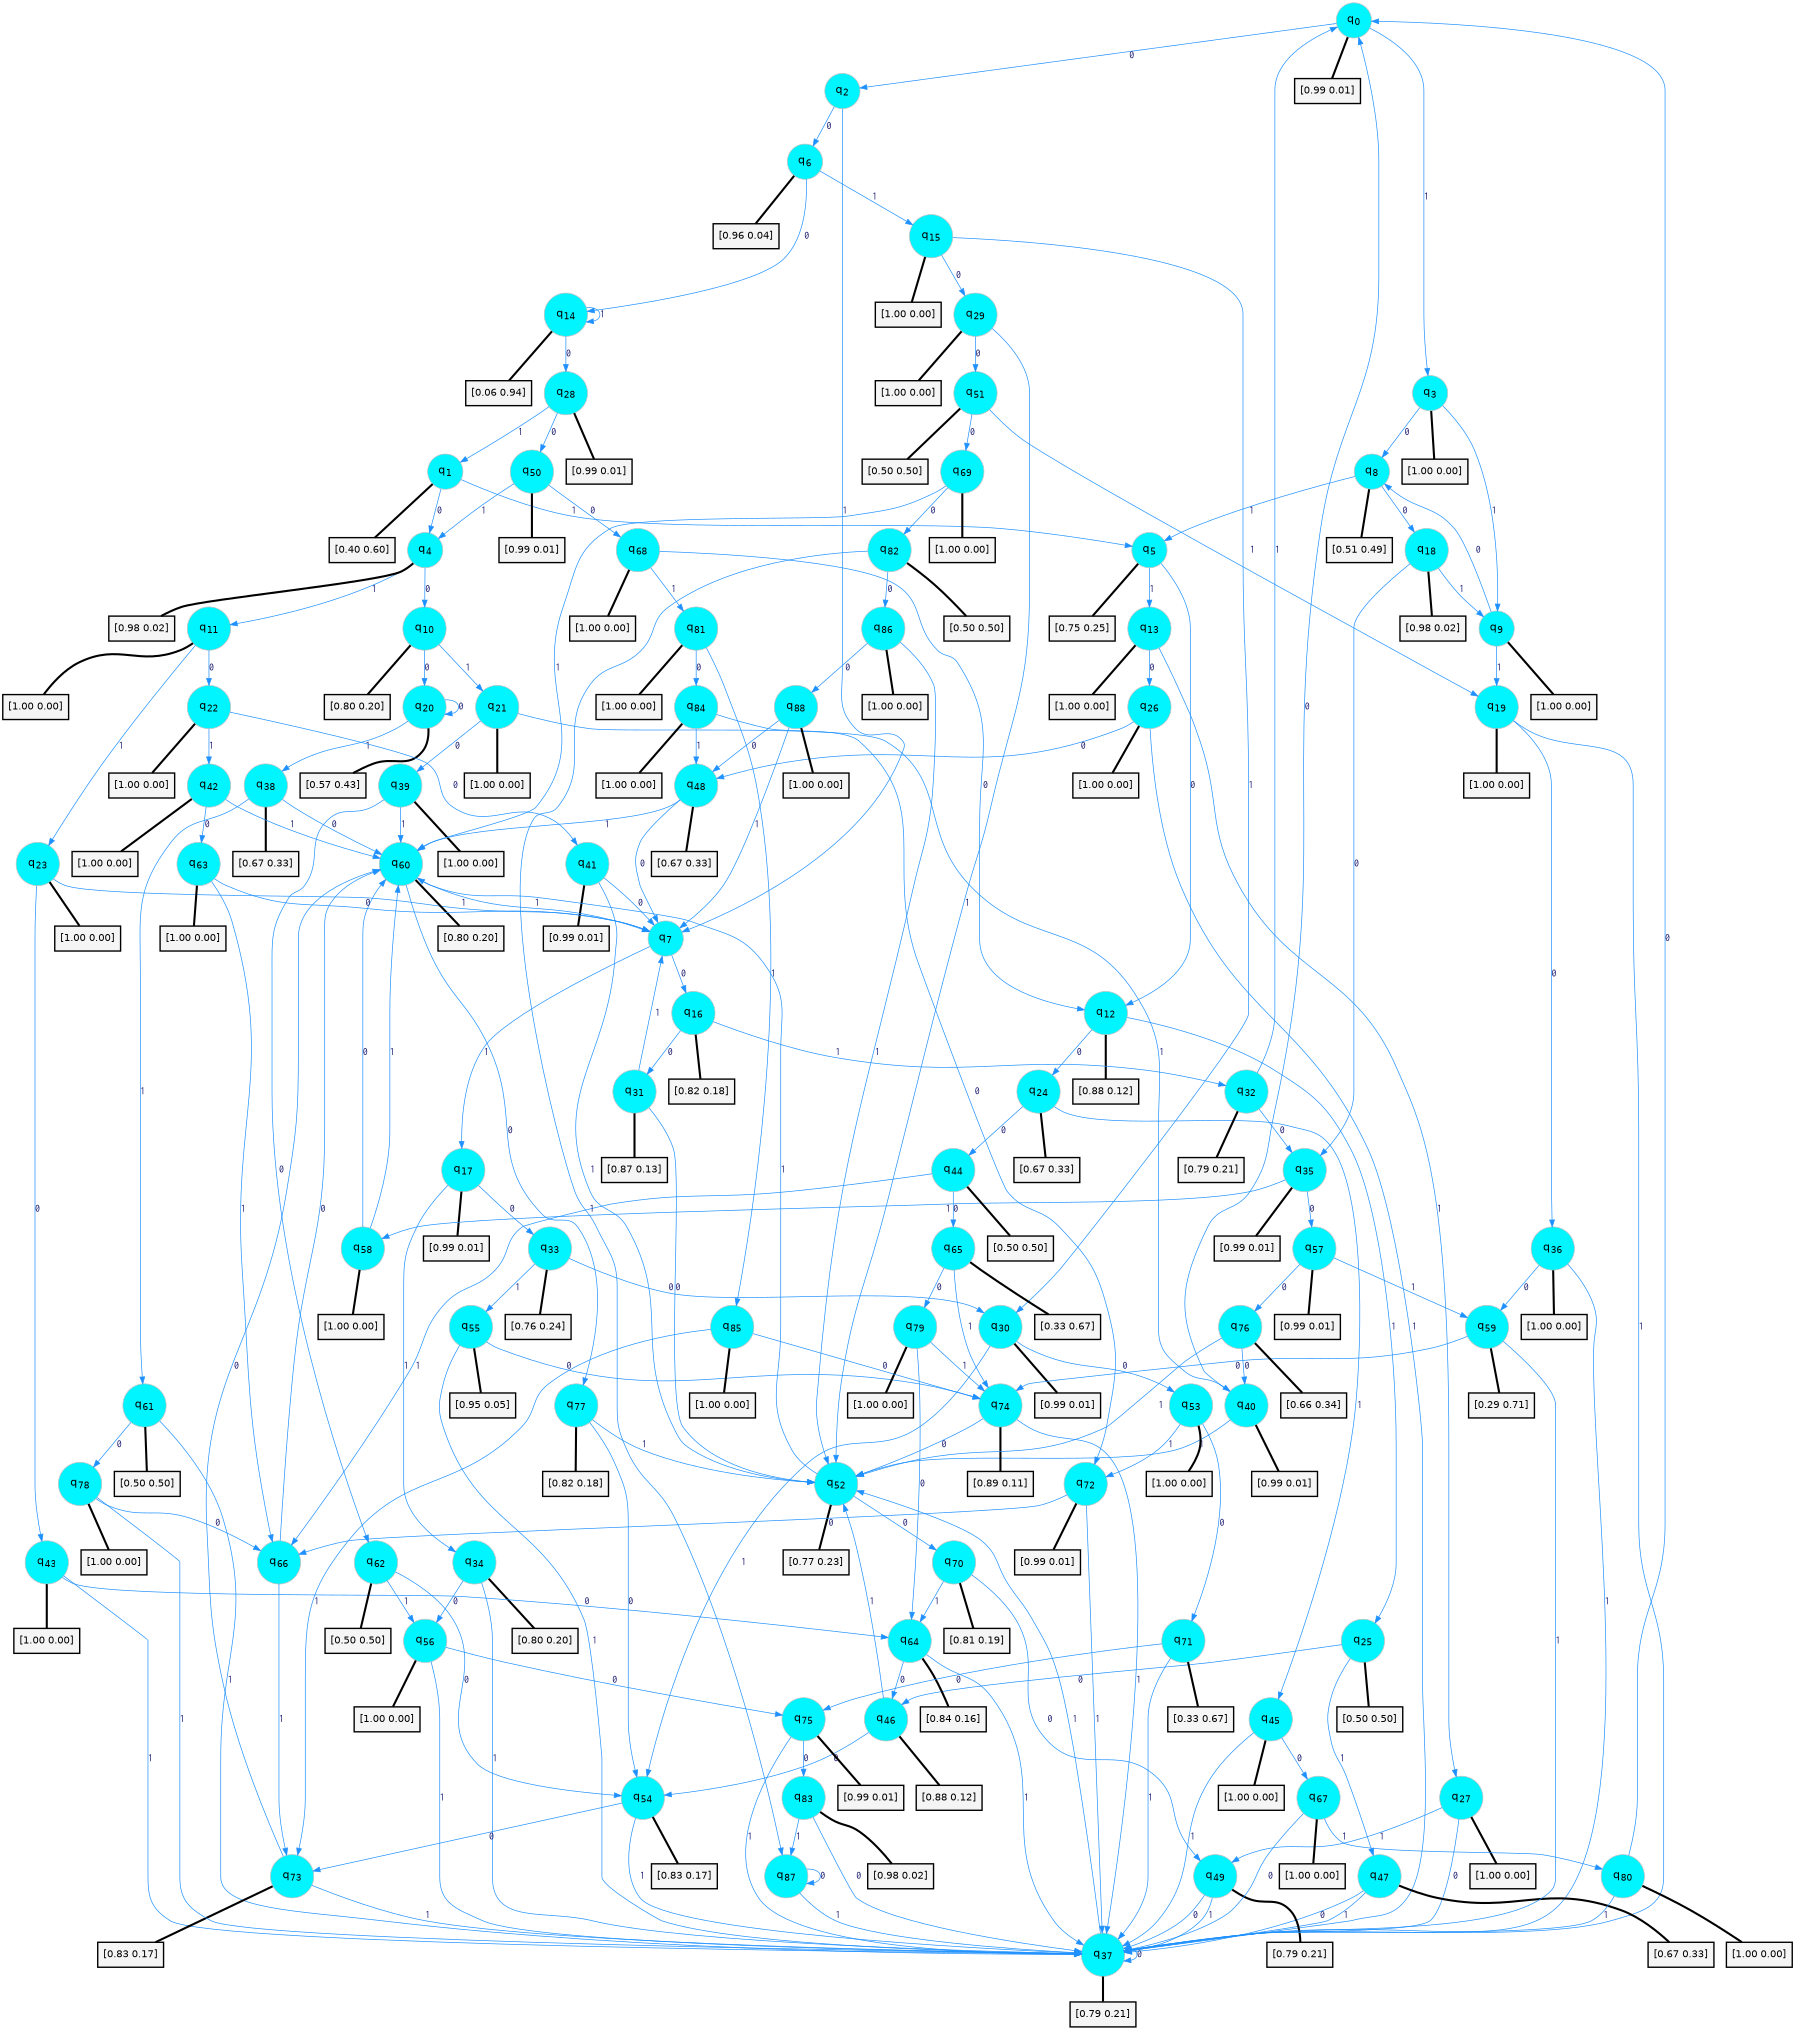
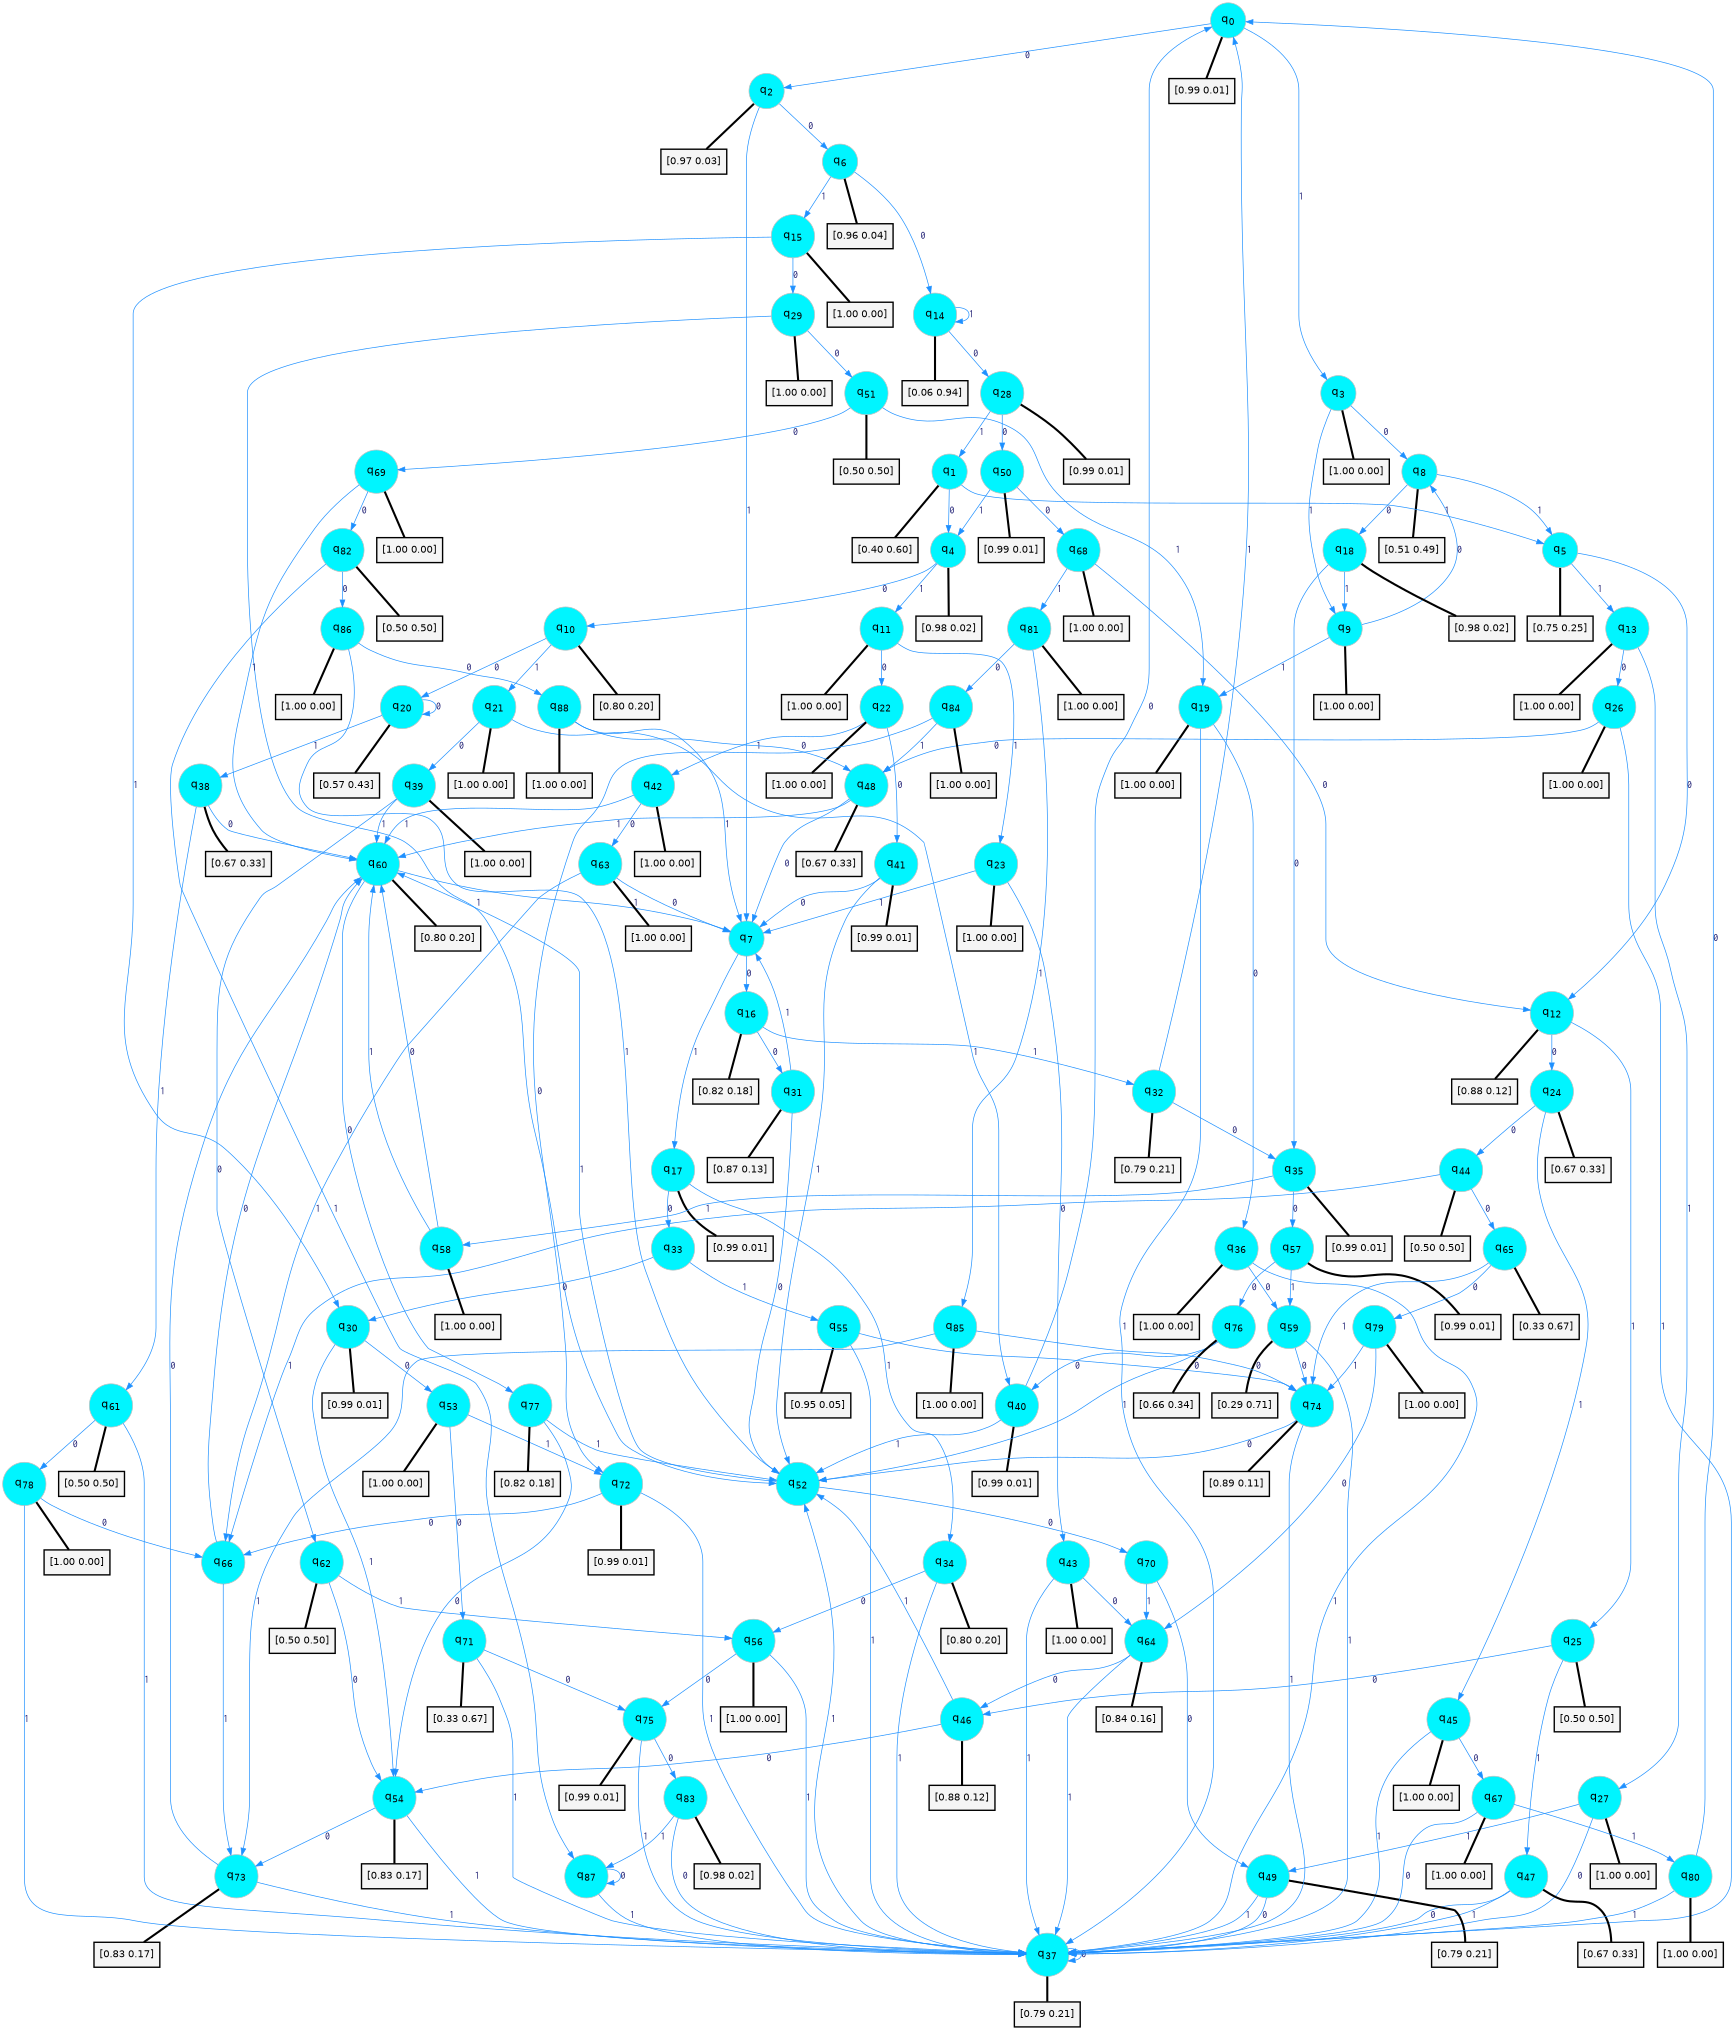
none -> (694, 162)
(538, 1327) -> none
(816, 1562) -> none
(977, 1641) -> none
